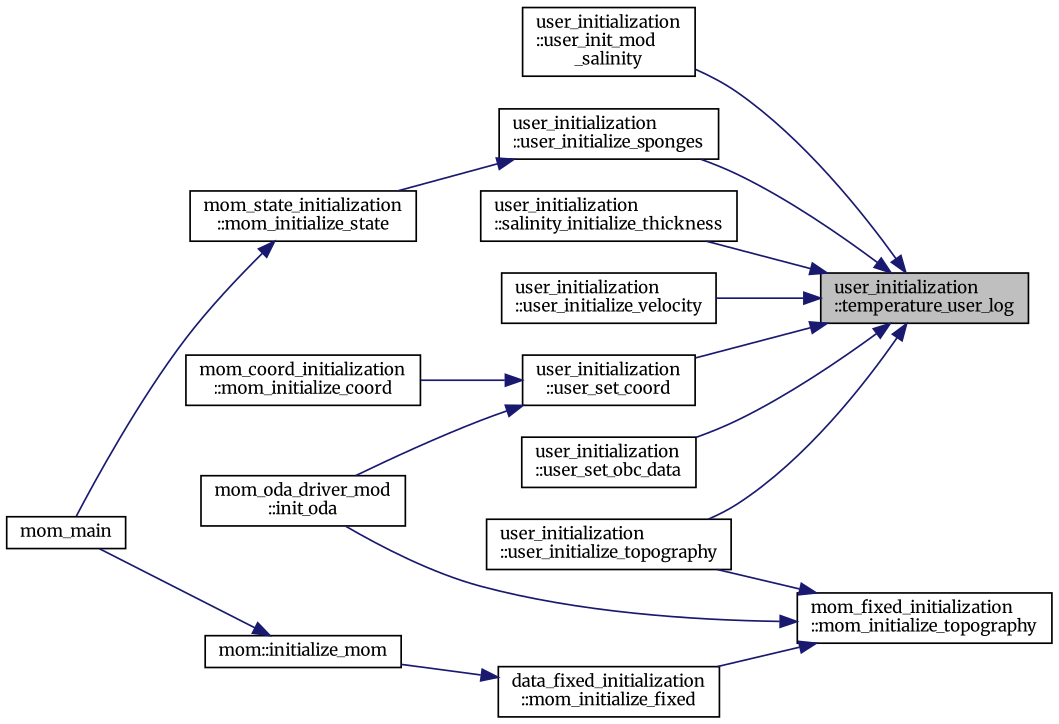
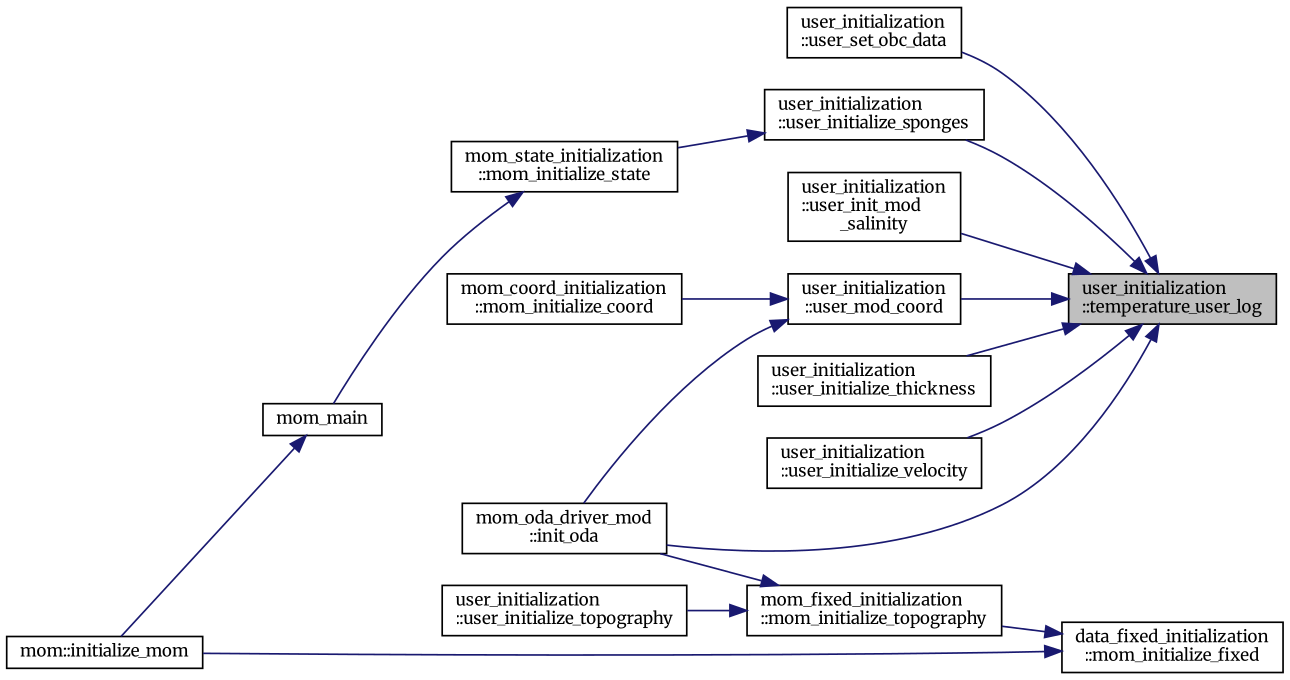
(609, 216) -> (874, 381)
(609, 380) -> (874, 299)
(813, 440) -> (948, 526)
(177, 588) -> (208, 542)
(758, 657) -> (1024, 629)
